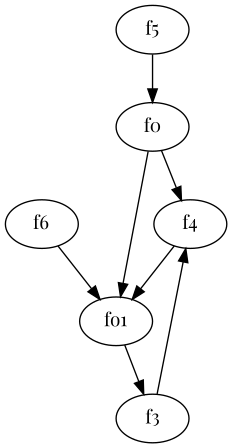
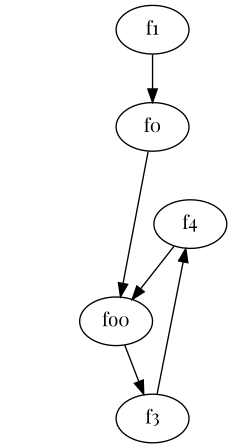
(153, 30) -> (153, 30)
(169, 169) -> none
(42, 224) -> none
(116, 321) -> (116, 321)
